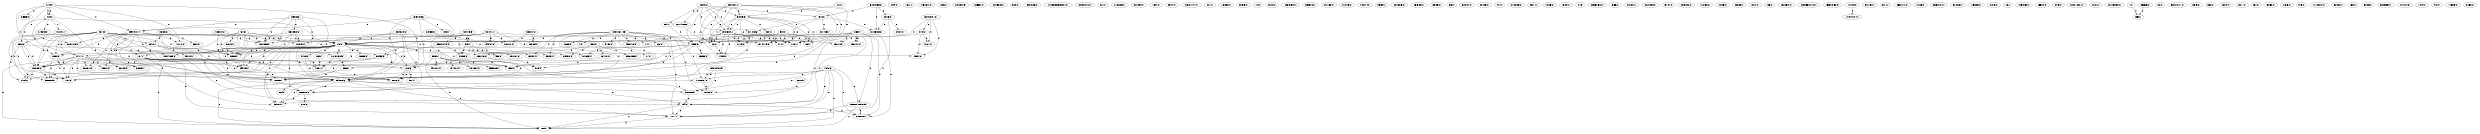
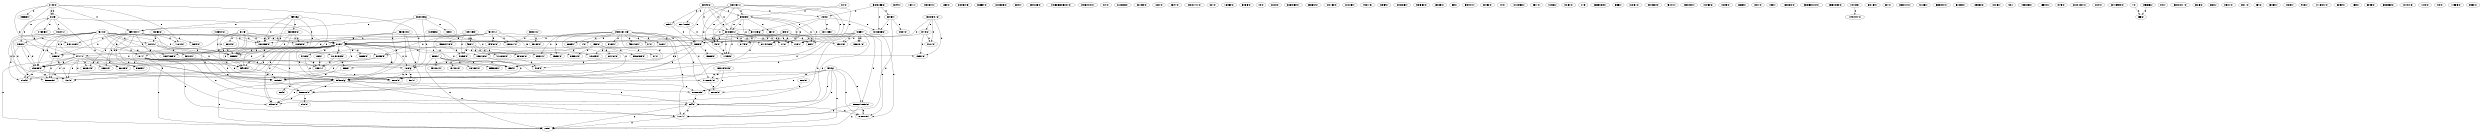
(499, 56) -> (502, 56)
